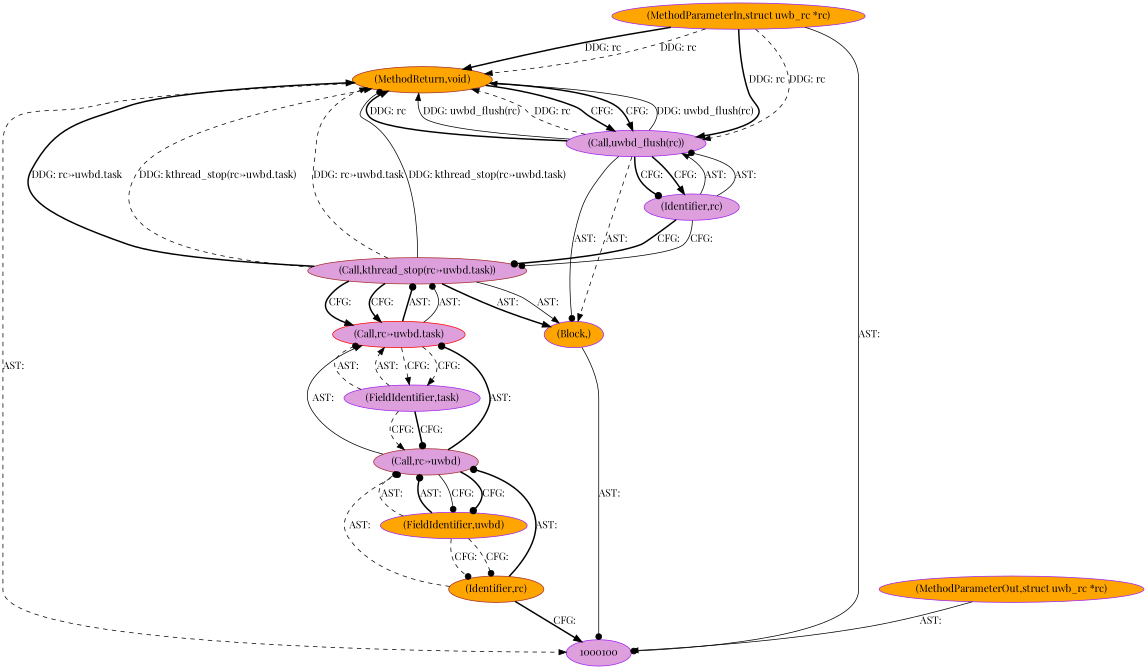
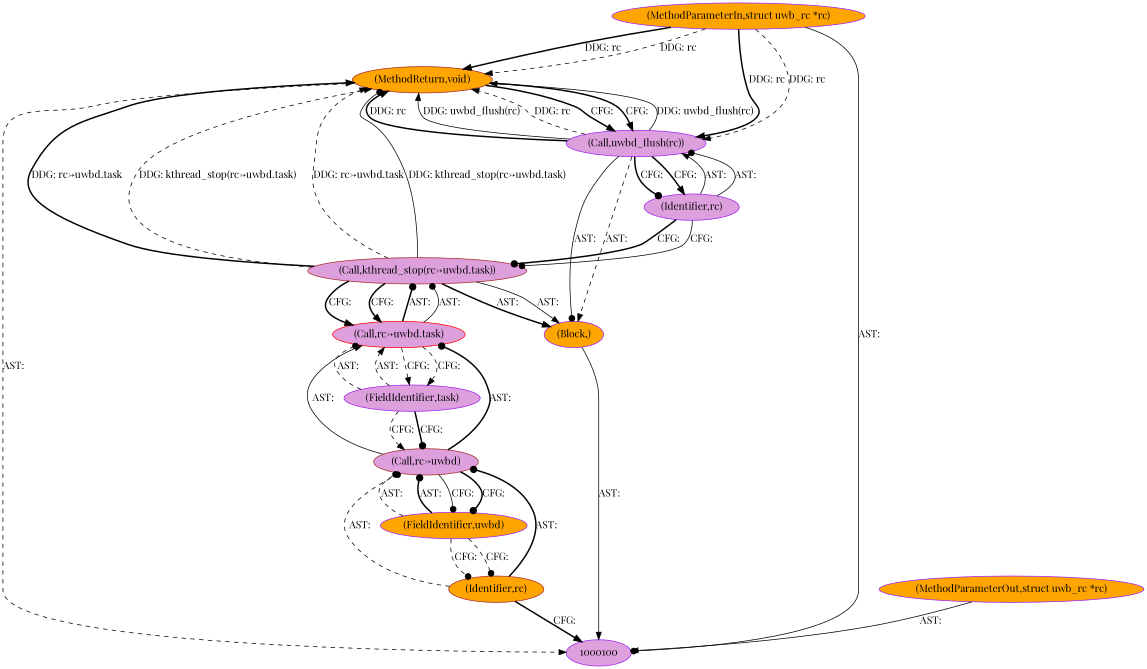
(599, 489) -> (599, 489)
